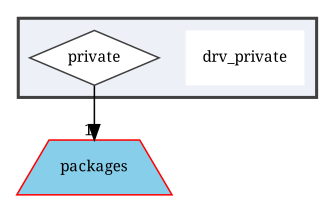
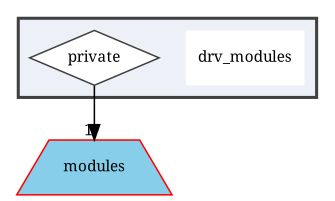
(245, 58) -> (245, 58)
(94, 167) -> (94, 167)
